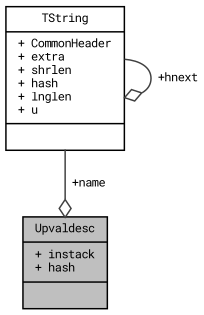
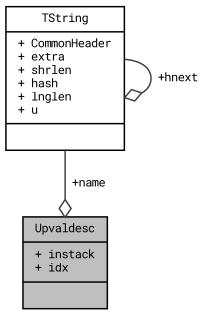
(56, 268) -> (52, 268)
